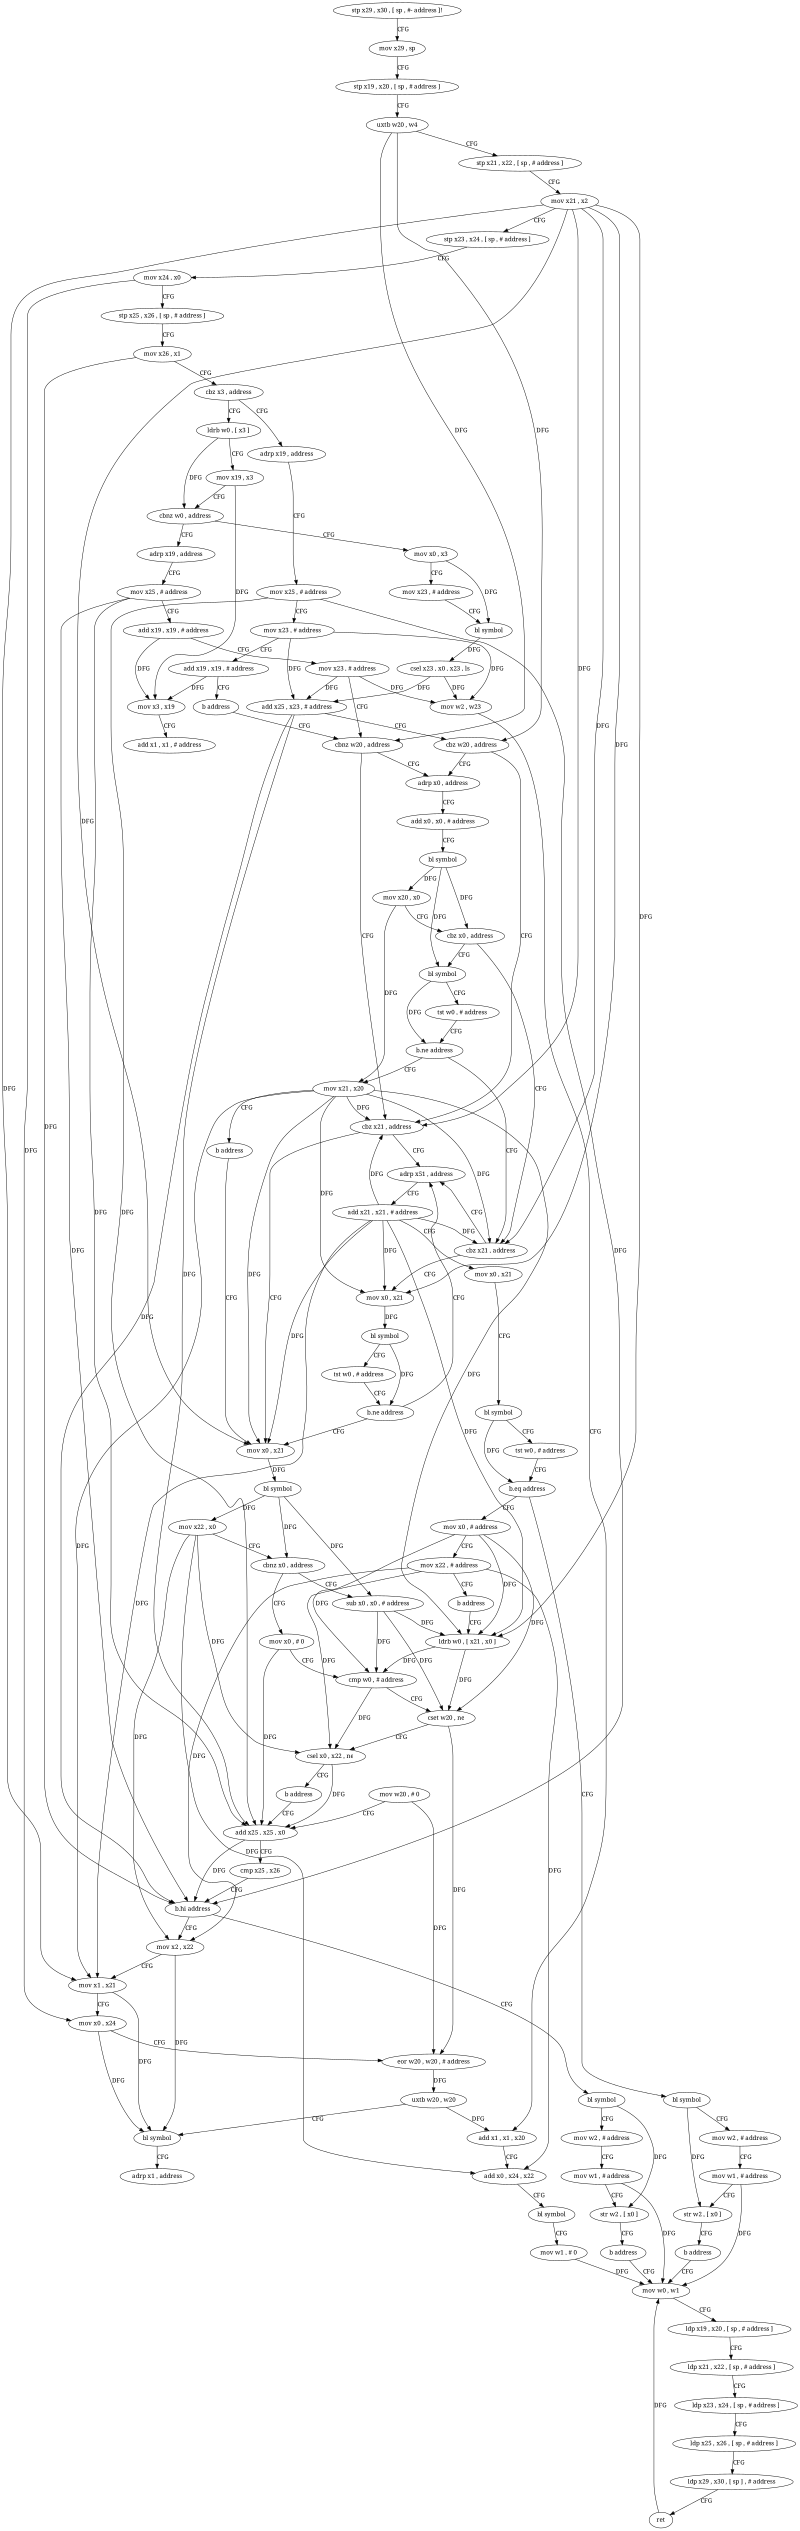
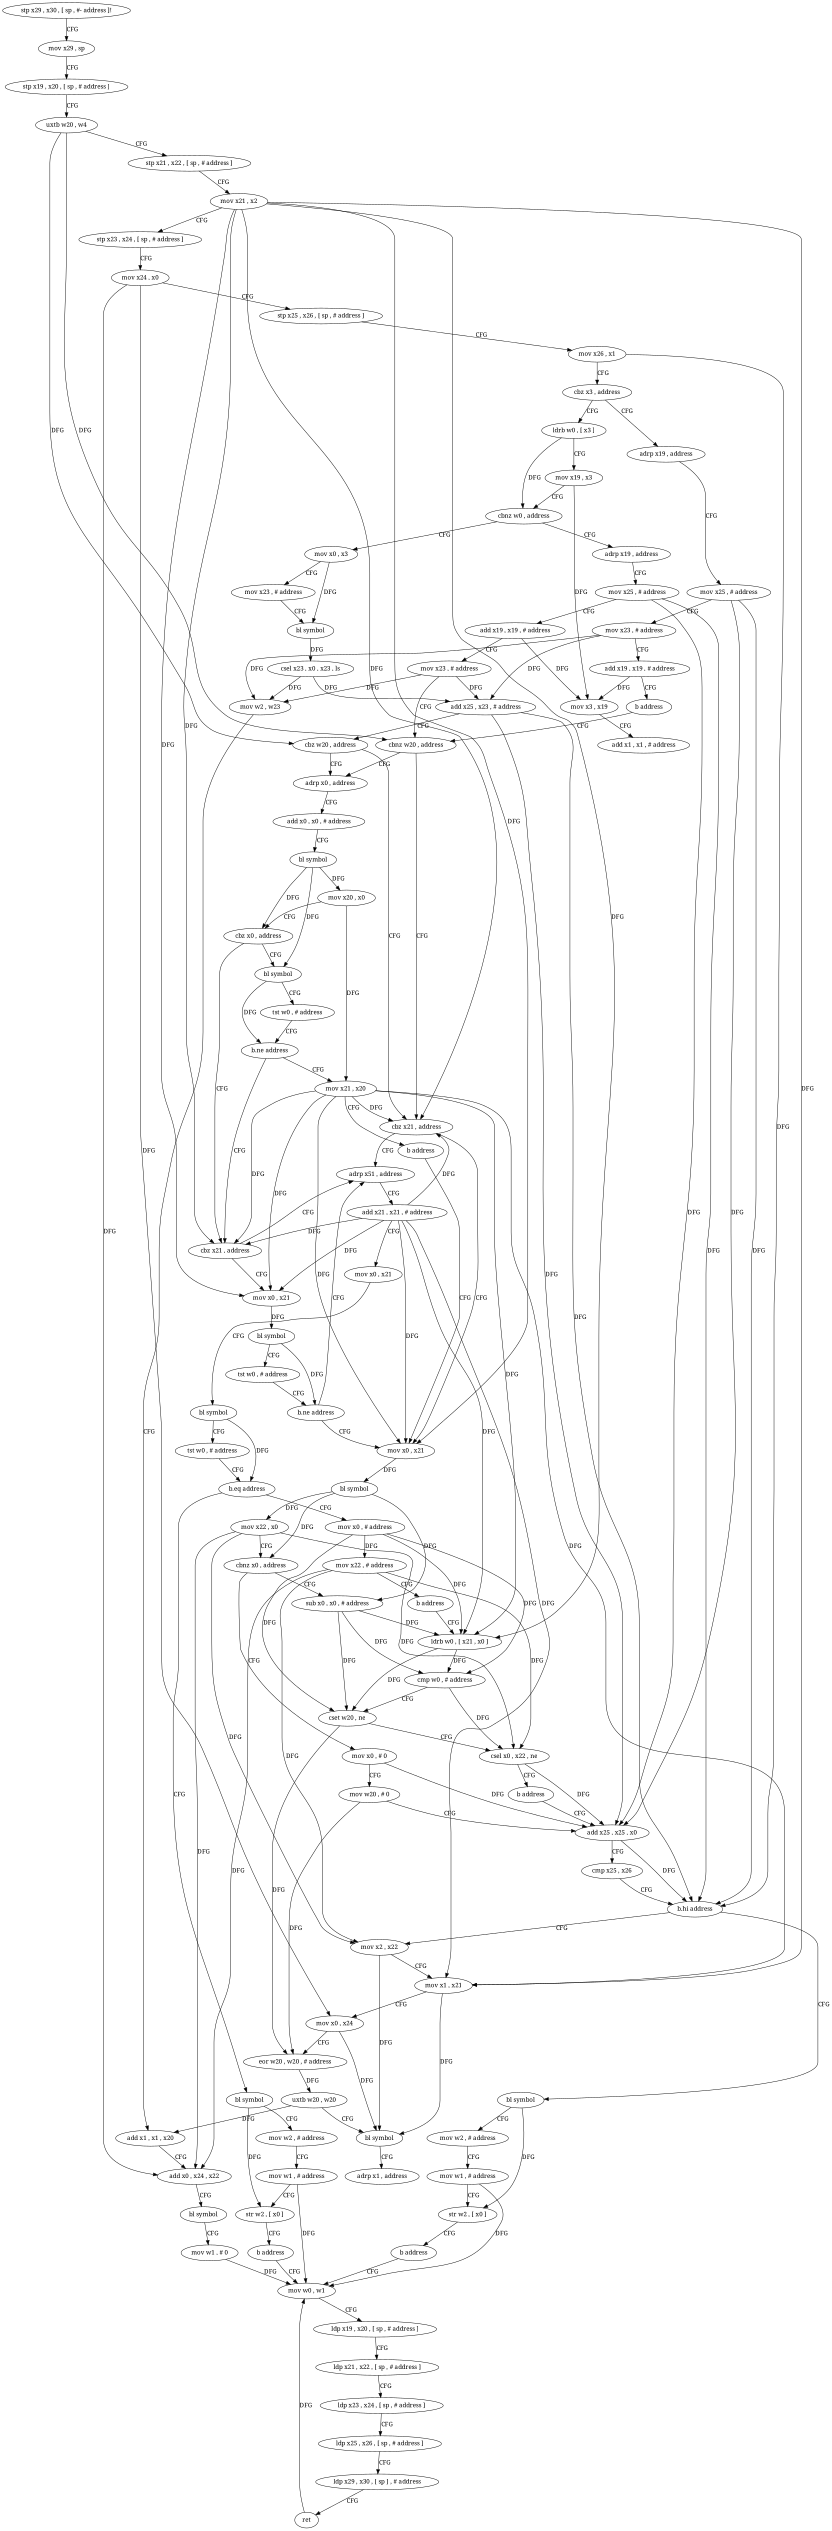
none -> (103, 1240)
(467, 1546) -> (371, 1546)
(309, 1668) -> (369, 1773)
